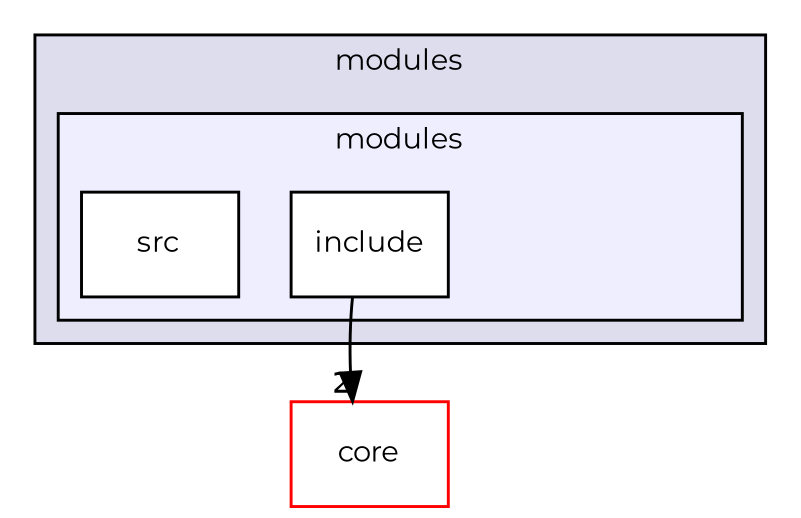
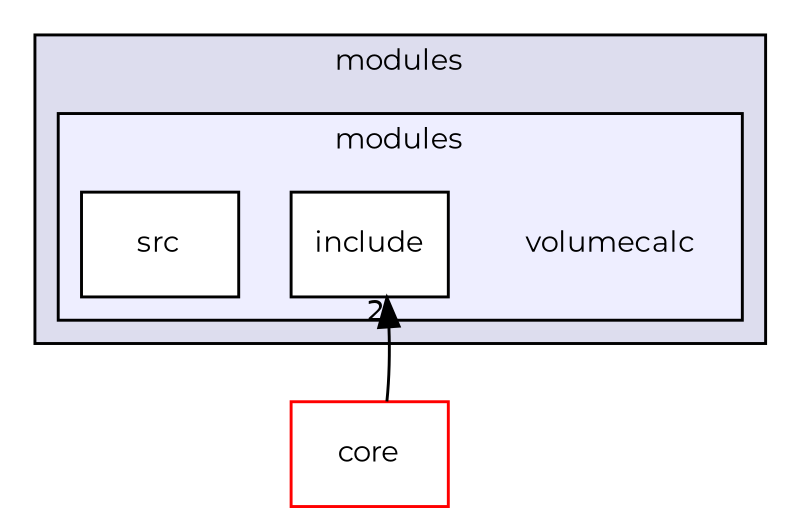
none -> (611, 245)
(350, 335) -> (389, 364)
